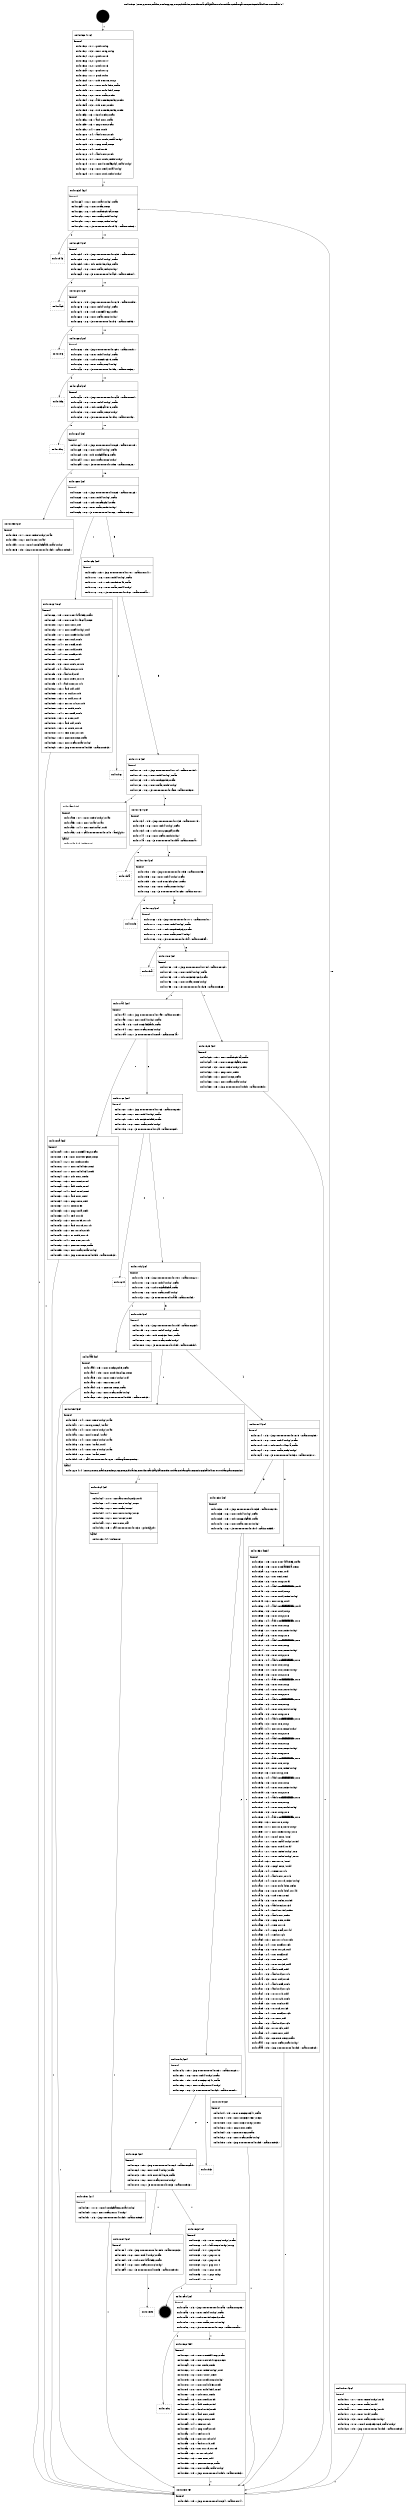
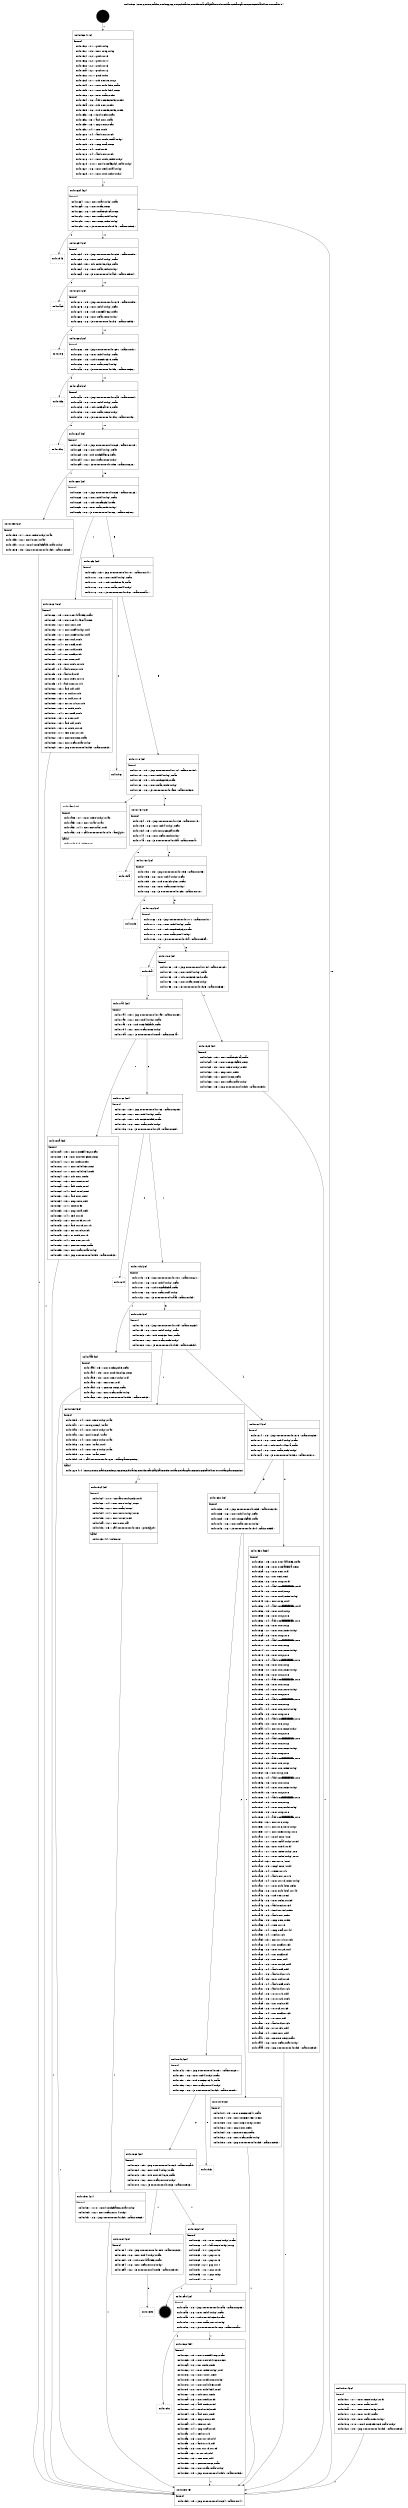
(170, 995) -> (147, 987)
